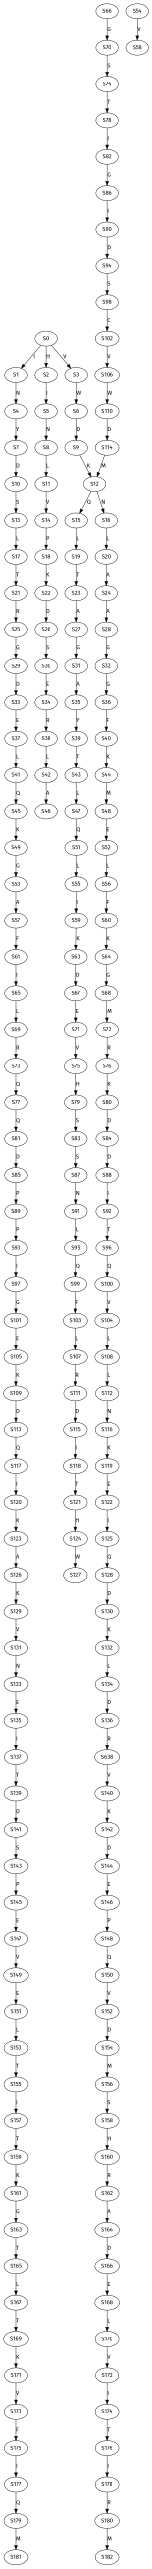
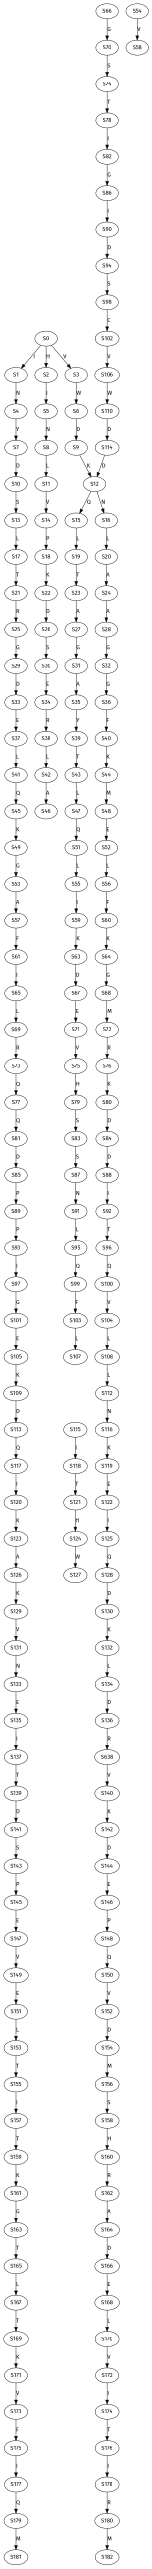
(104, 466) -> (104, 466)
(75, 1393) -> none
